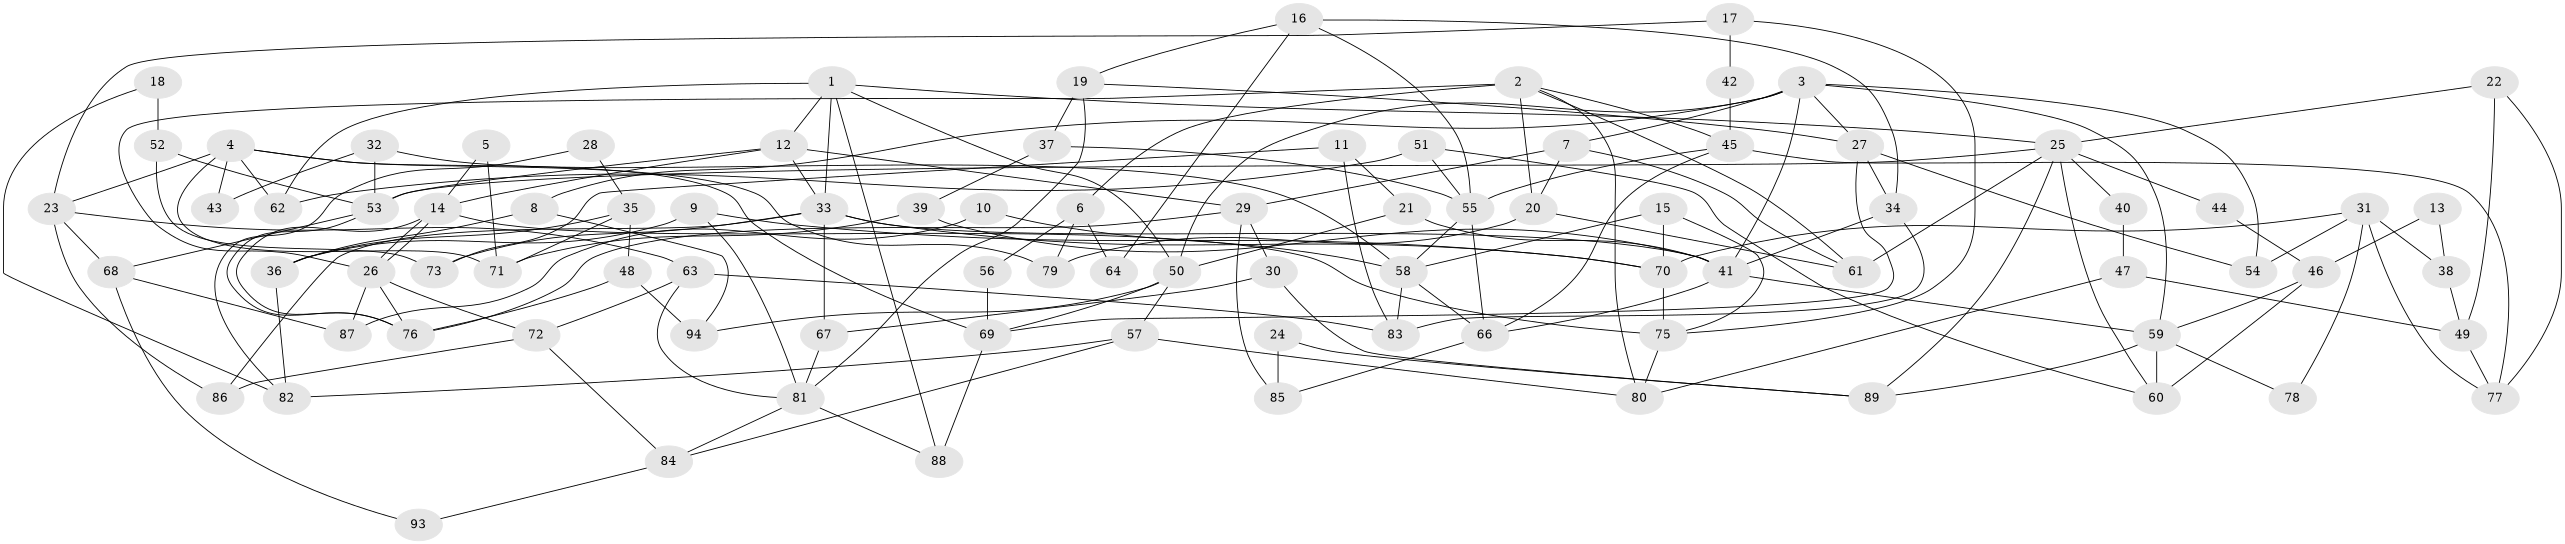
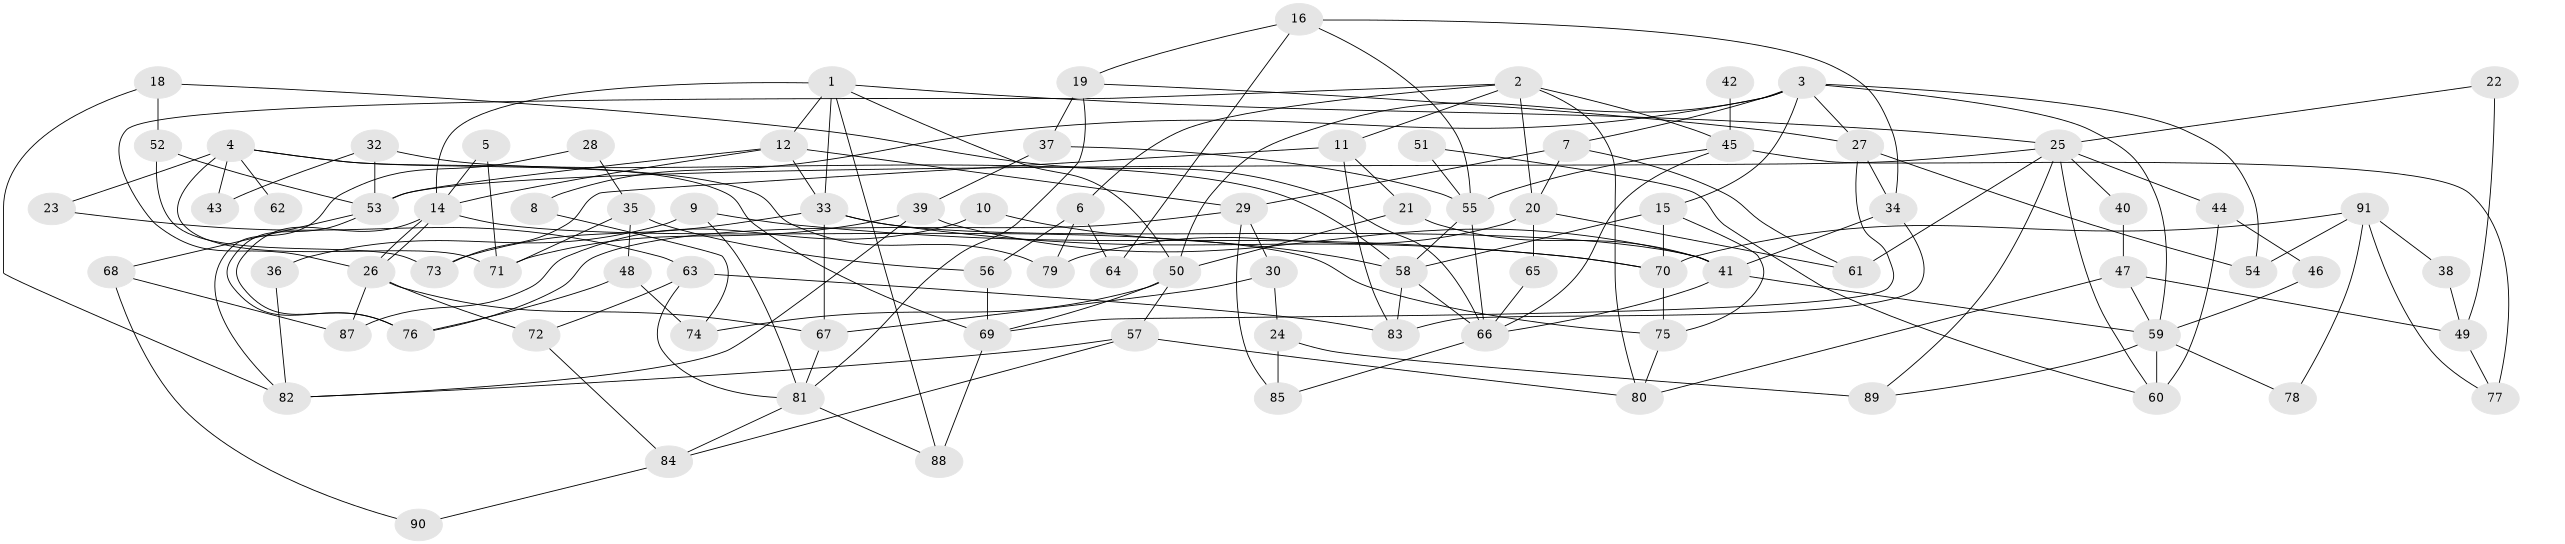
(1730, 19) -> none
(530, 94) -> (595, 91)
none -> (857, 135)
(1714, 170) -> (1420, 118)
(1776, 181) -> (1750, 171)
(851, 183) -> none
(2365, 209) -> (2365, 209)
(2438, 209) -> none
(403, 236) -> none
(451, 236) -> (781, 251)
(2561, 240) -> none
(82, 241) -> none
none -> (1533, 272)
(391, 304) -> (584, 312)
none -> (2140, 304)
(694, 335) -> (694, 335)
(2237, 336) -> (2203, 308)
none -> (630, 372)
(1554, 372) -> (1276, 304)
(220, 399) -> none
(419, 525) -> (419, 525)
